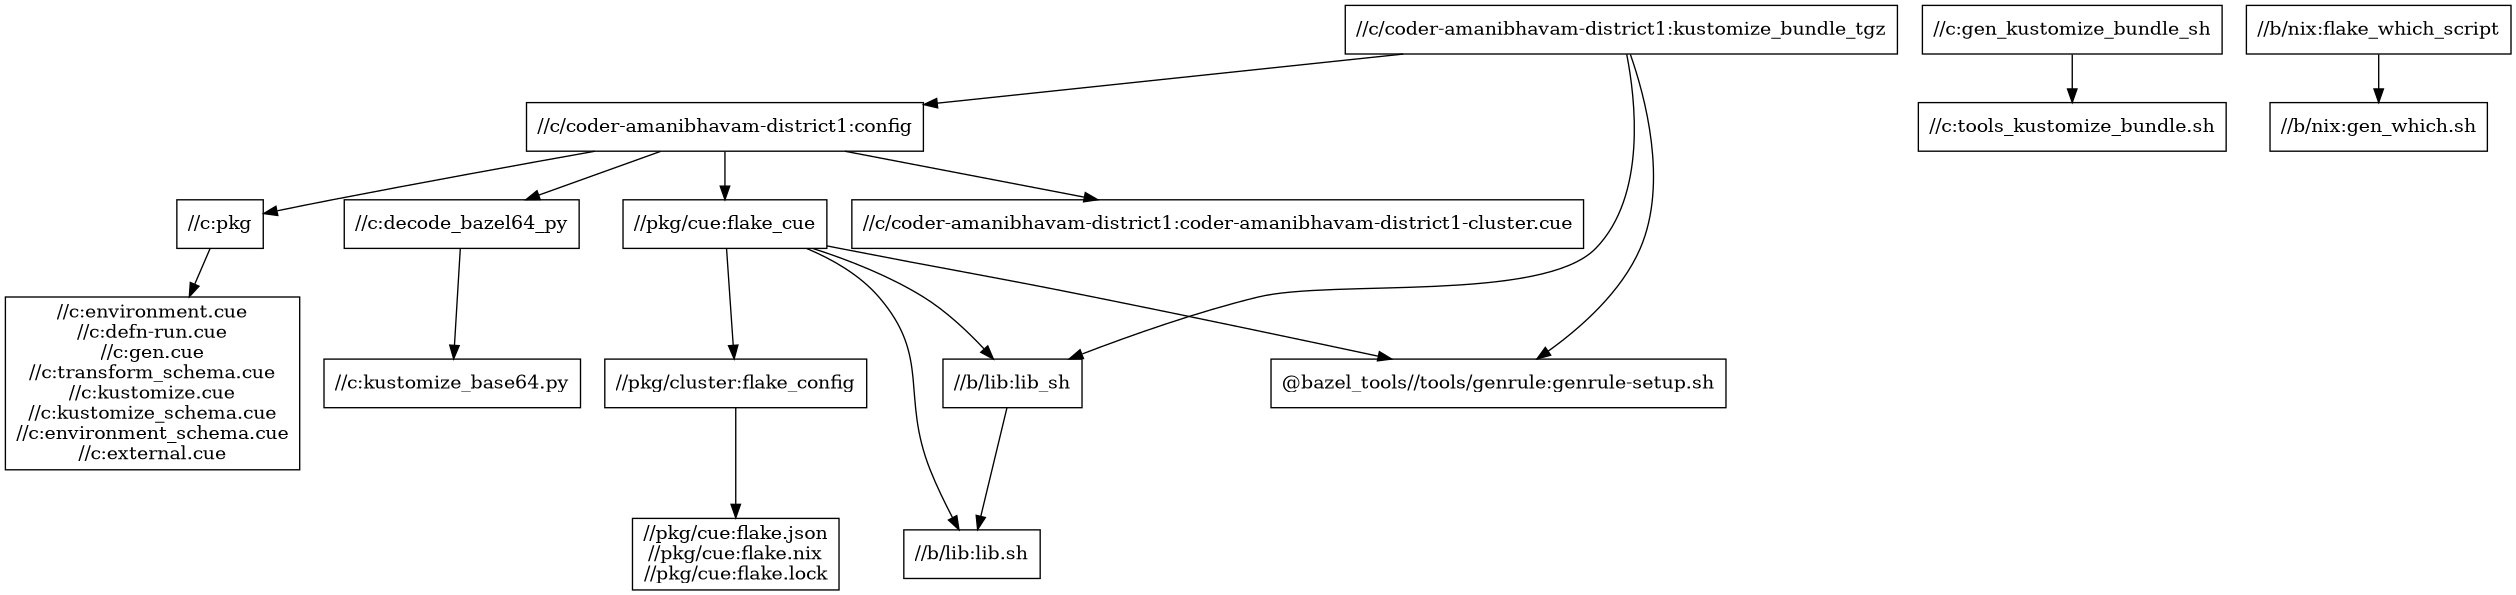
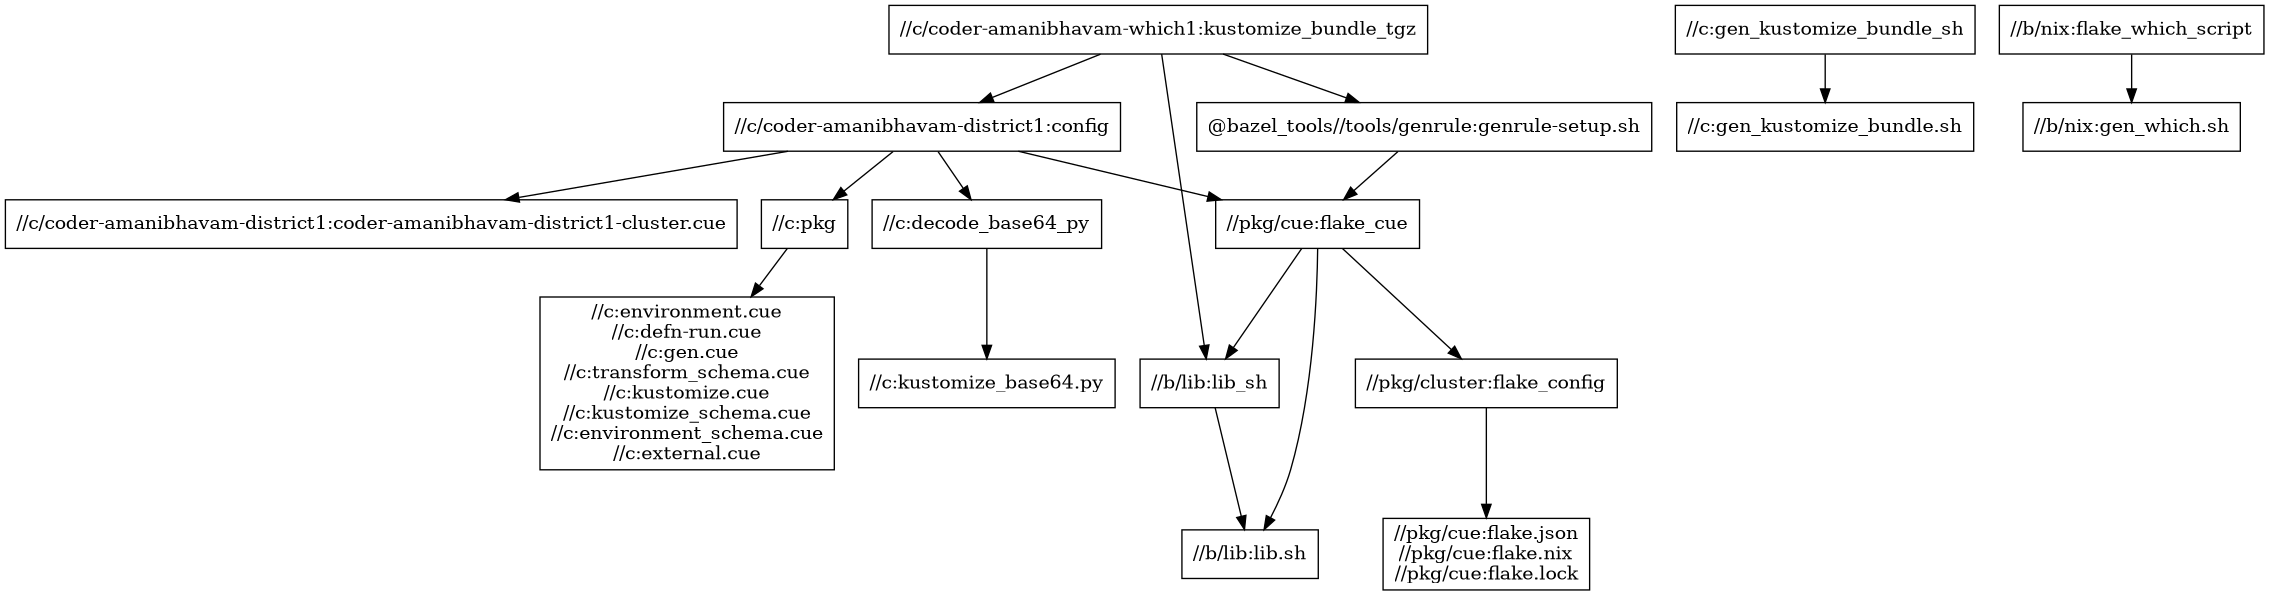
(1621, 30) -> (1158, 30)
(2072, 127) -> (1825, 127)
(462, 224) -> (987, 224)
(1103, 299) -> (1376, 171)
